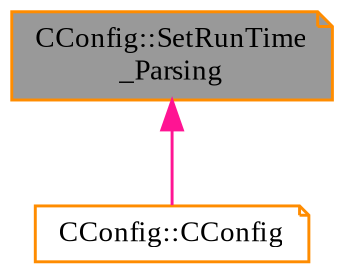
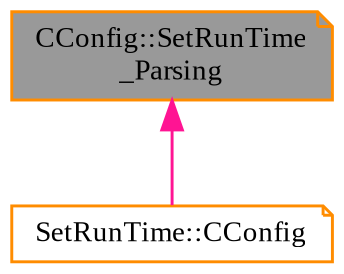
(172, 234) -> (172, 234)
